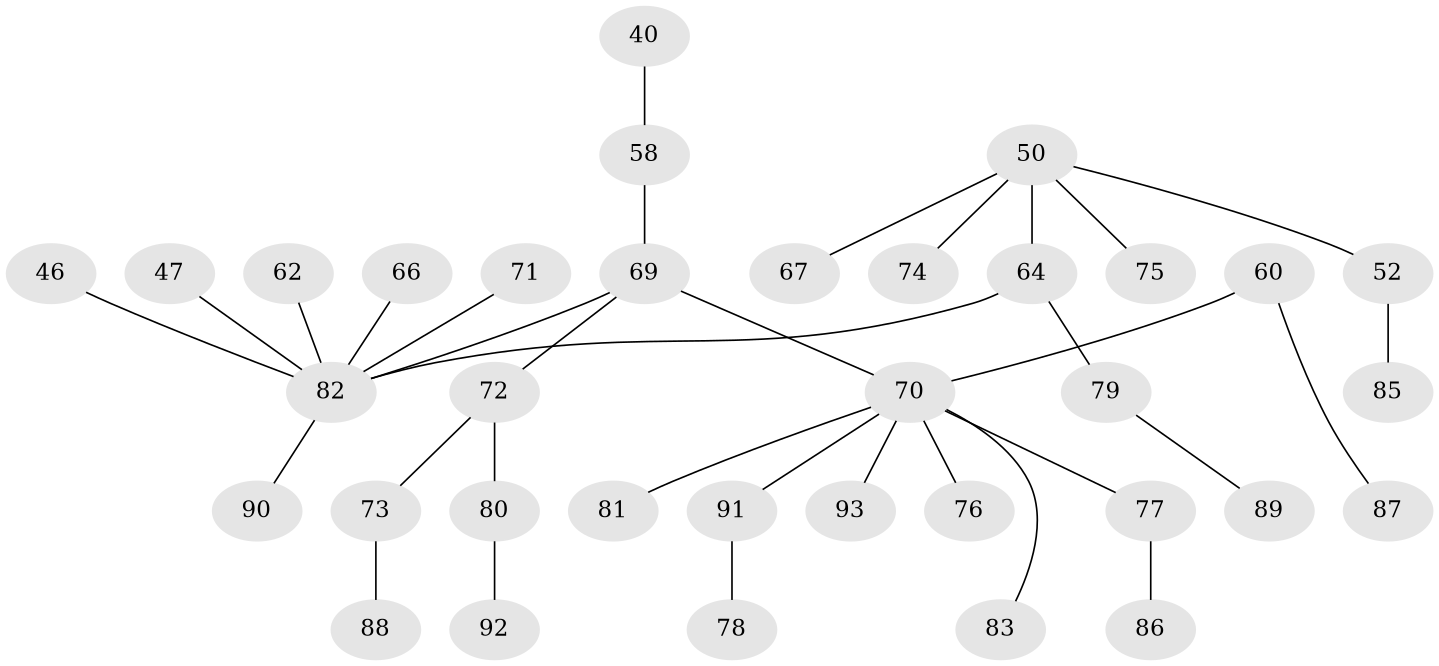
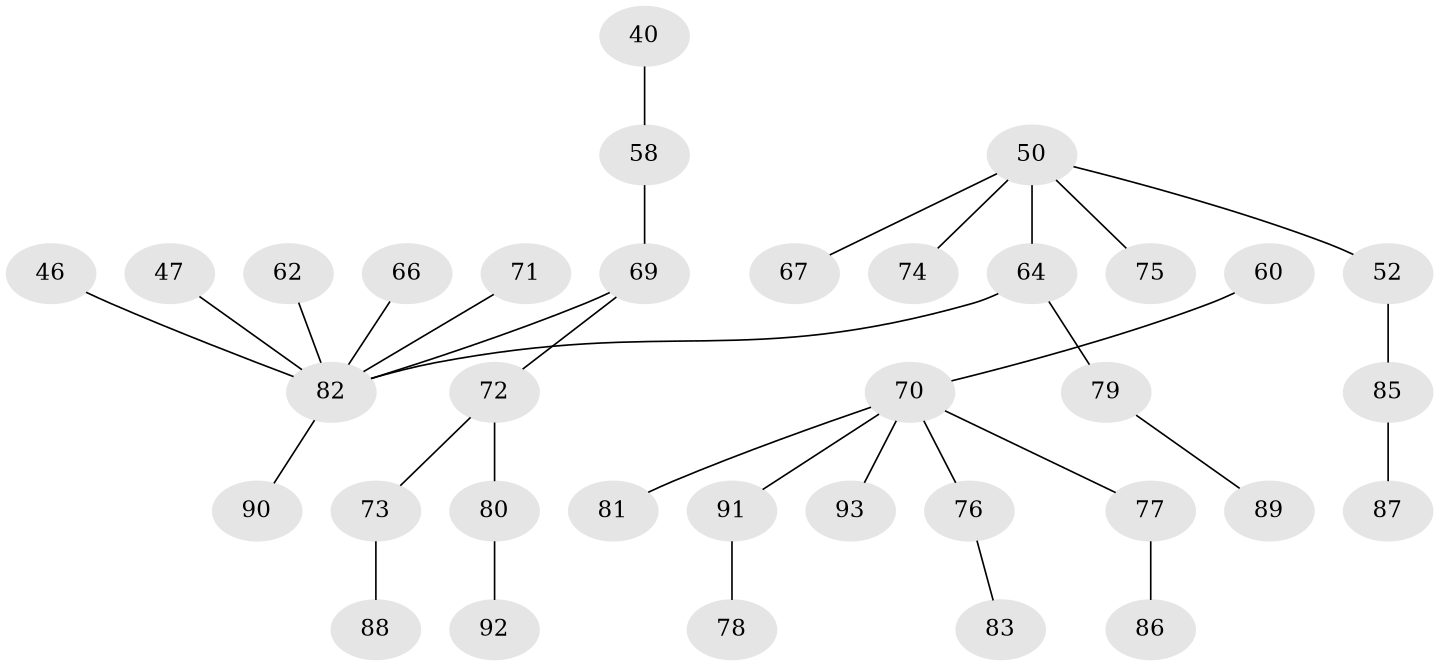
(763, 327) -> none
(1316, 397) -> (1388, 452)
(1031, 488) -> (985, 571)
